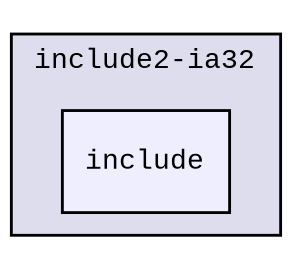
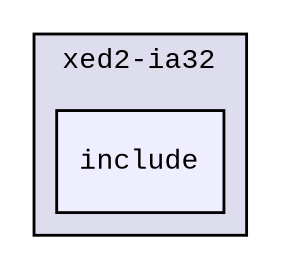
(146, 61) -> (140, 61)
